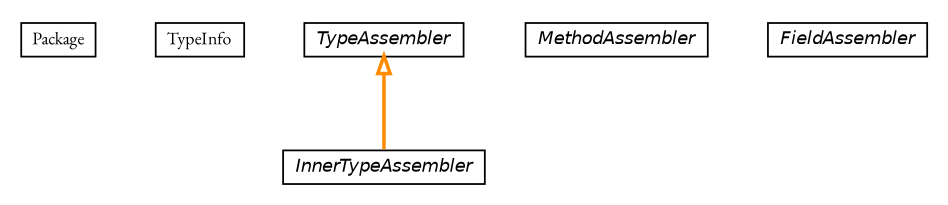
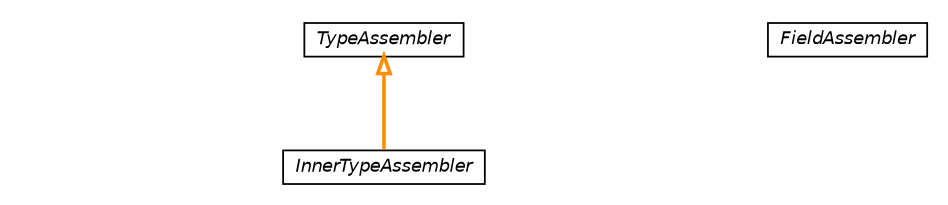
(58, 39) -> none
(200, 39) -> none
(616, 39) -> none
